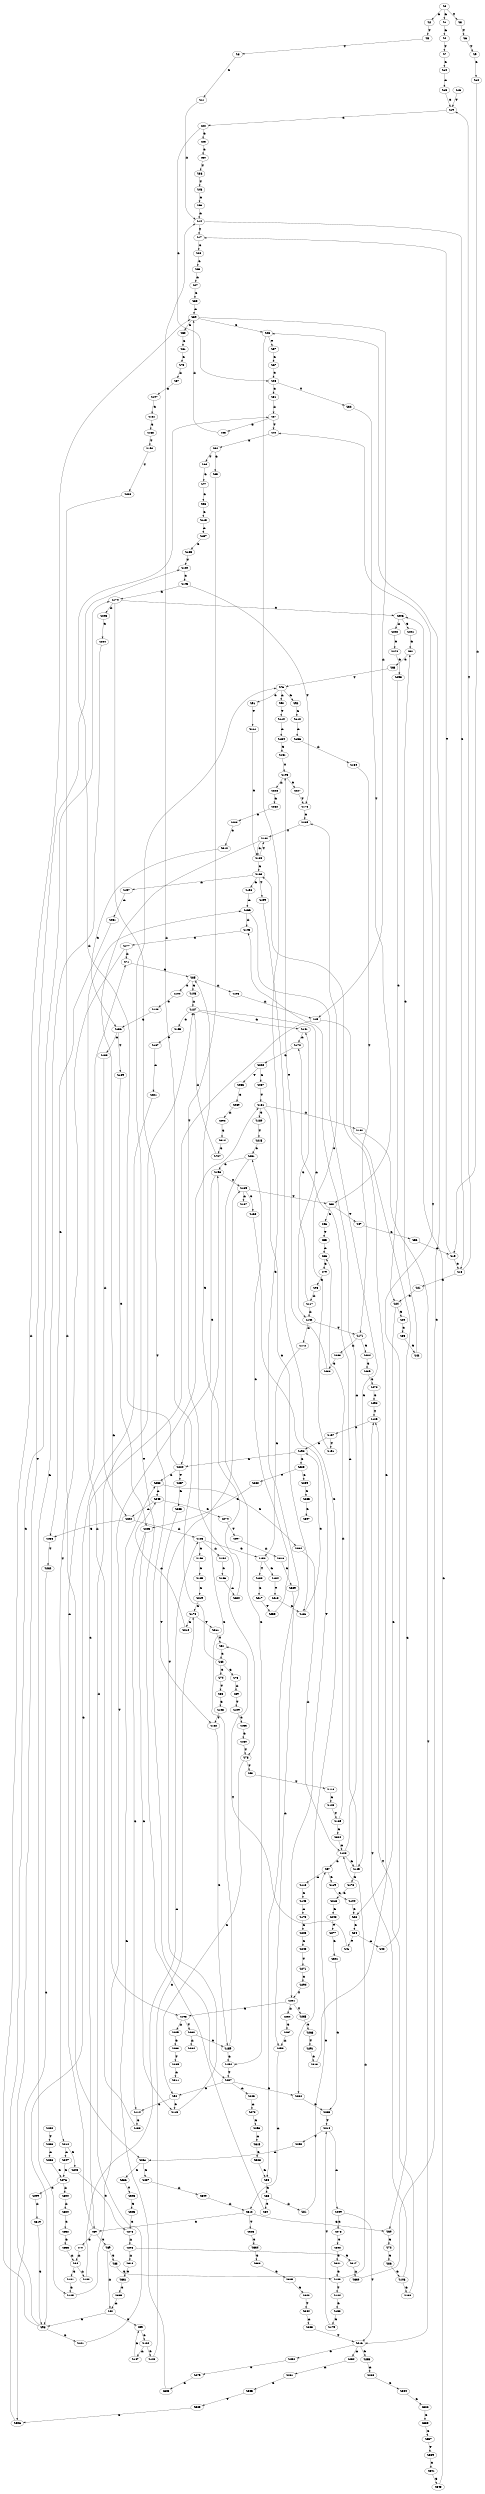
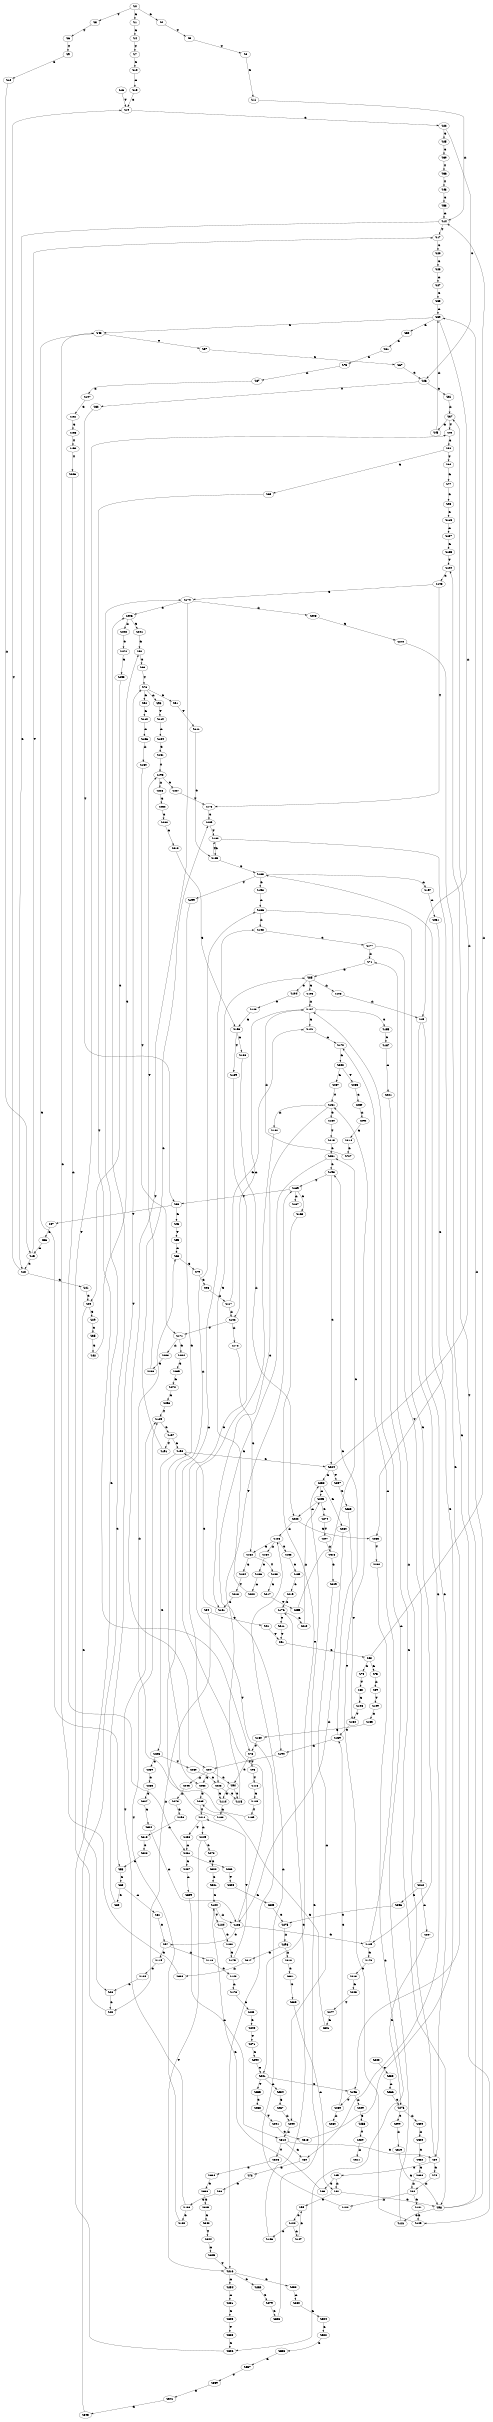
(338, 1829) -> (146, 1814)
(354, 1924) -> (110, 2002)
